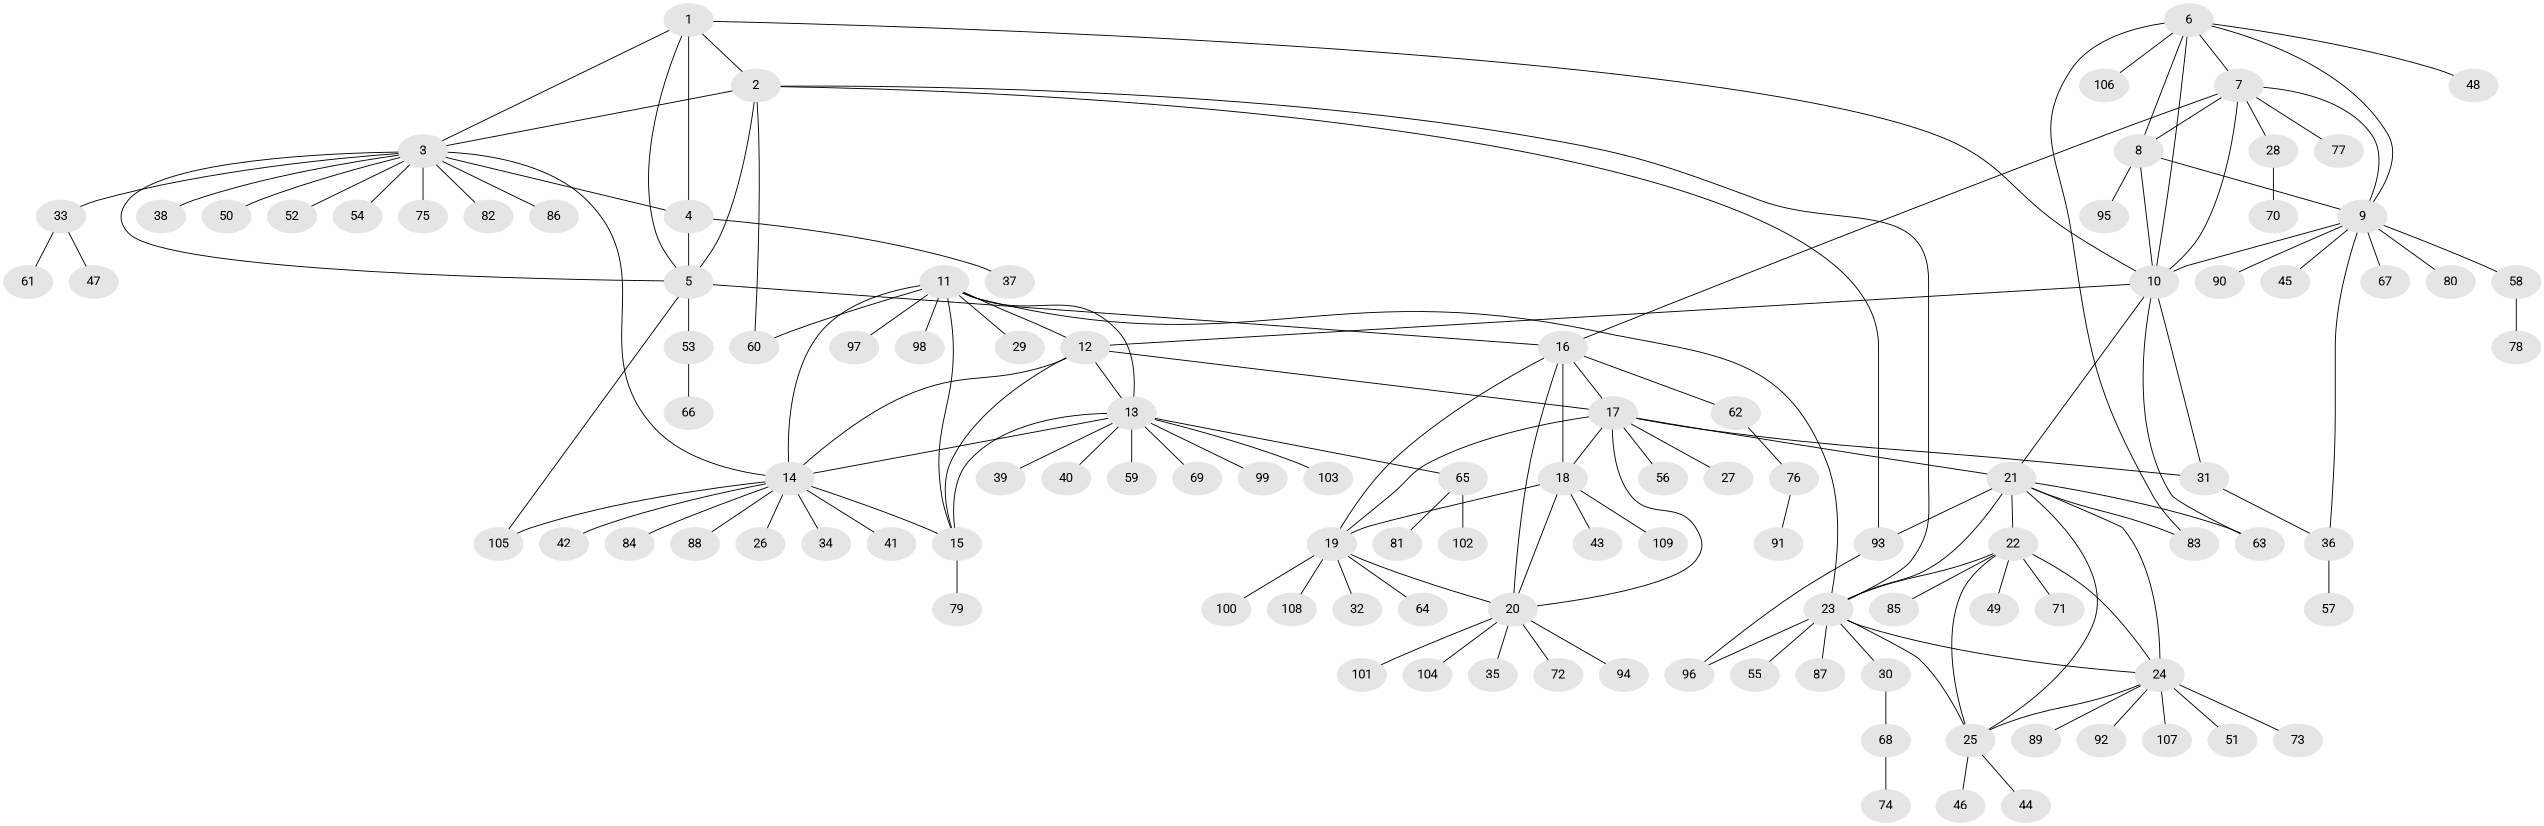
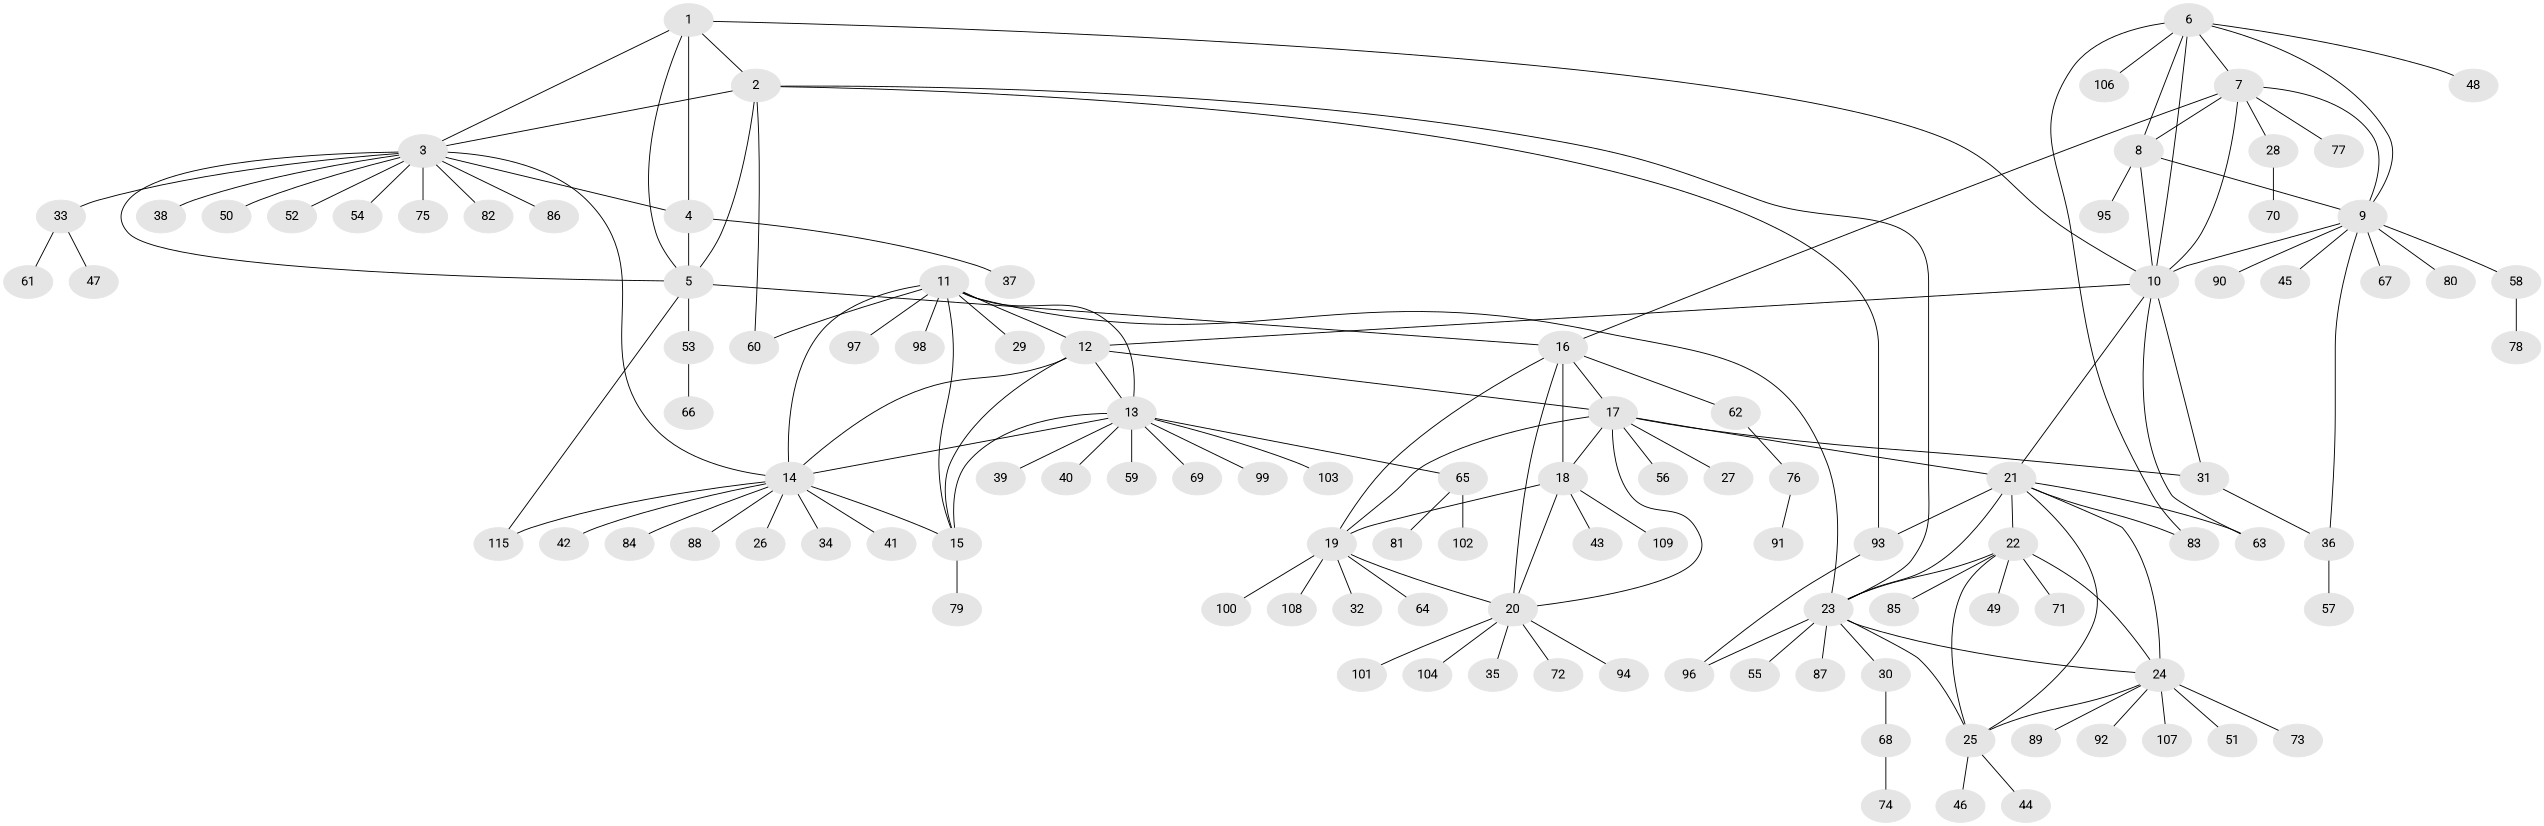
(499, 544) -> (499, 544)
